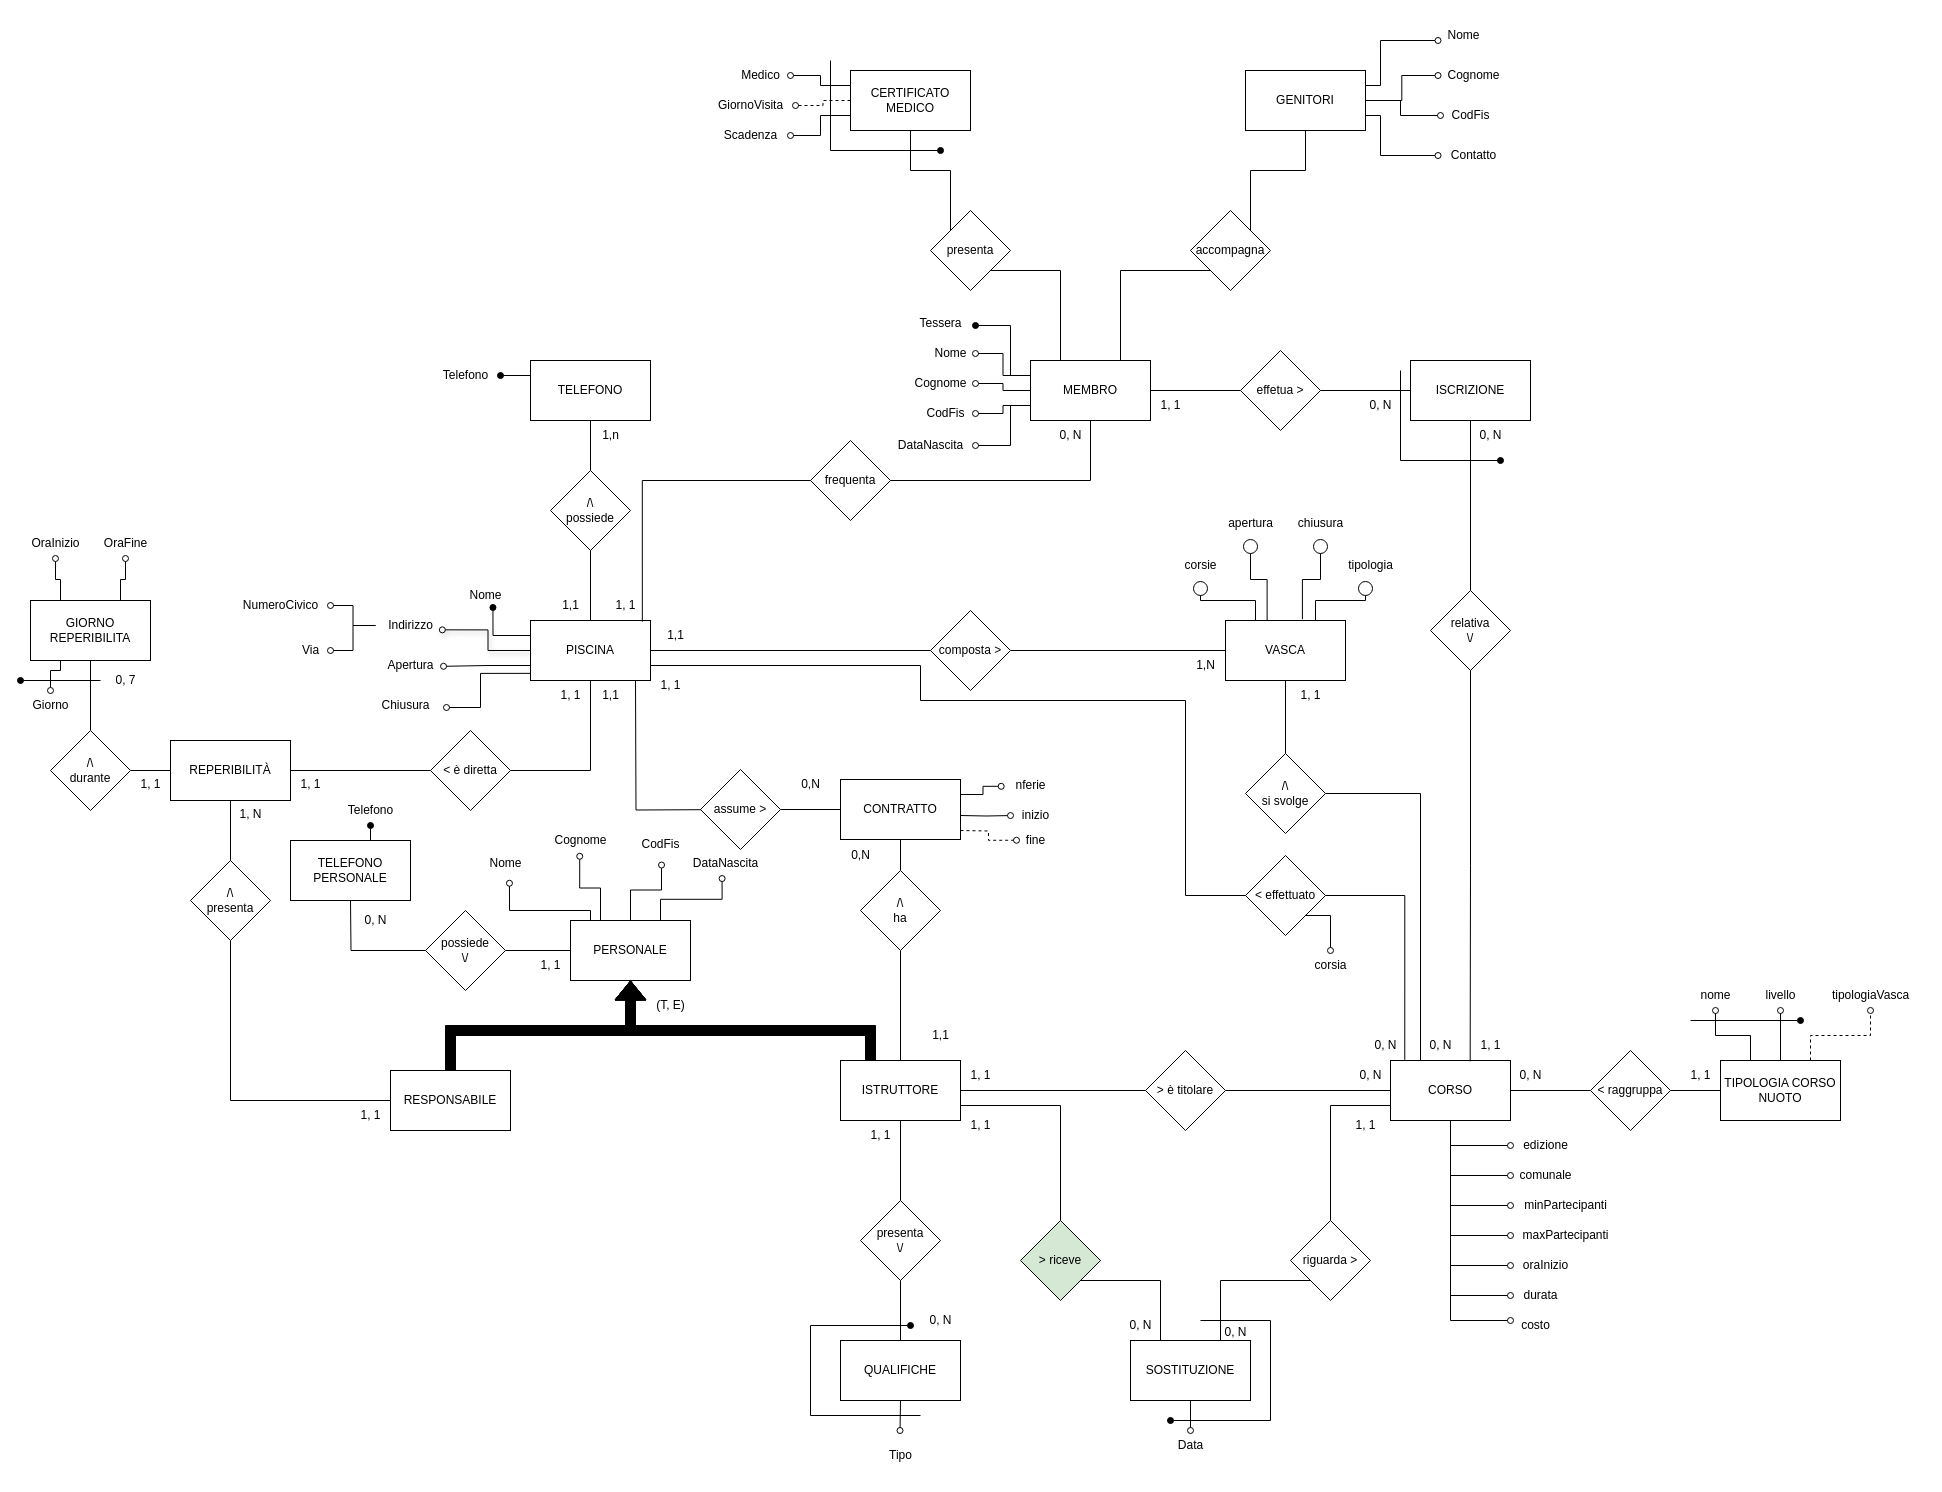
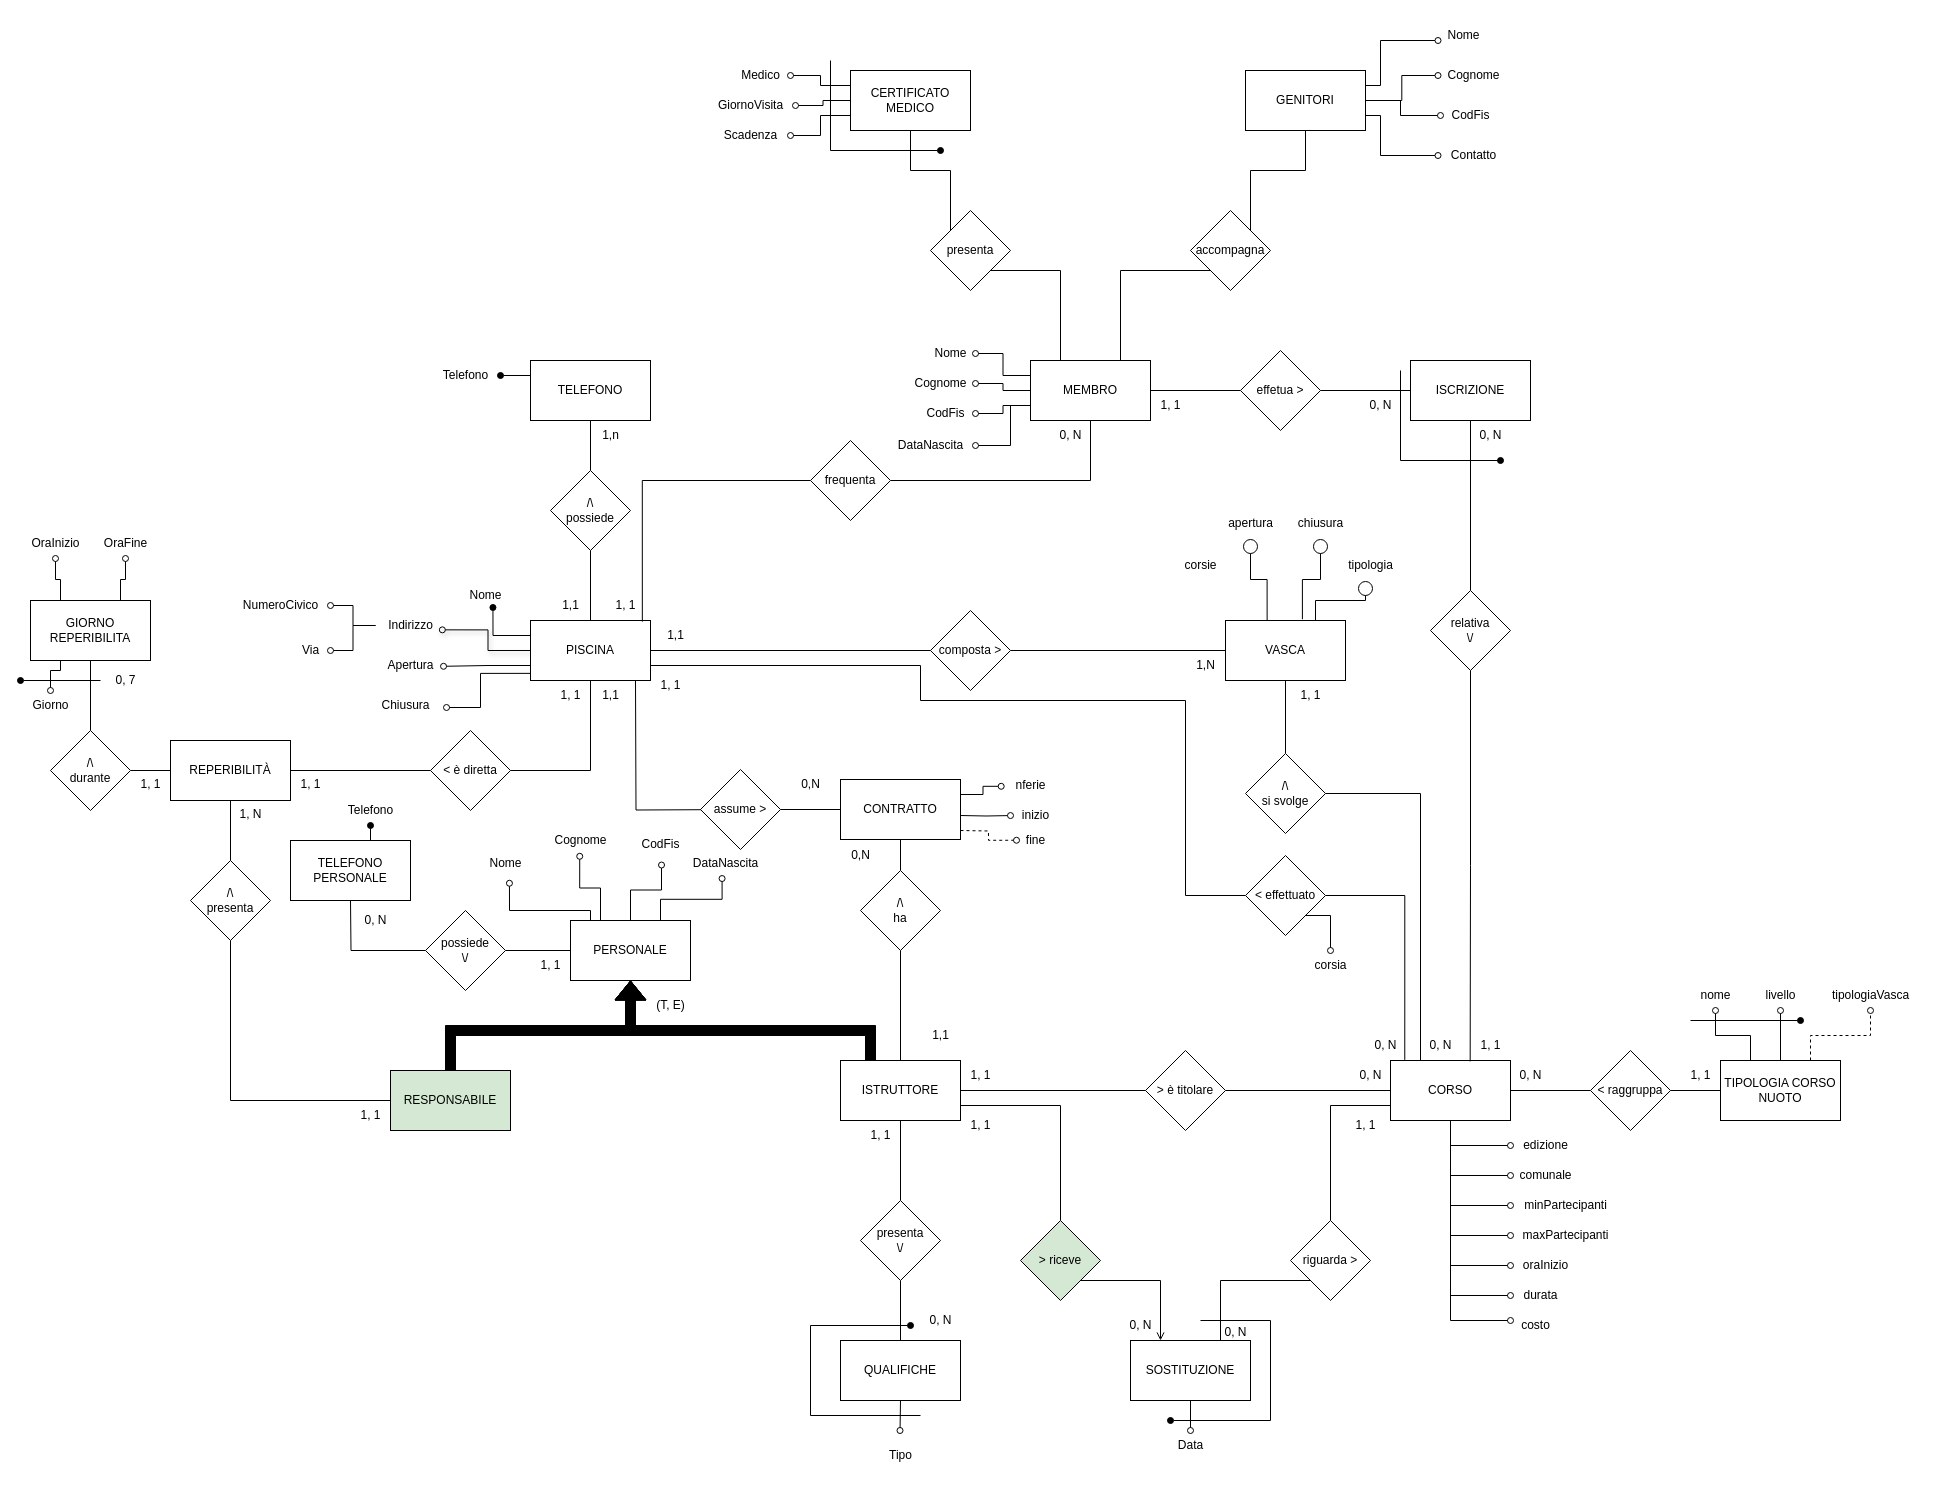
(823, 102) -> (823, 102)
(941, 324) -> none
(1011, 334) -> none
(1236, 601) -> none
(451, 1101) -> (451, 1101)
(1161, 1335) -> (1161, 1335)
